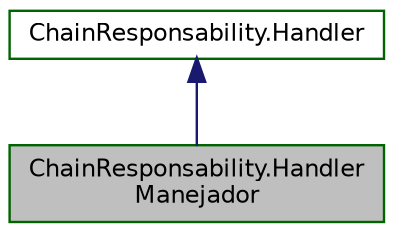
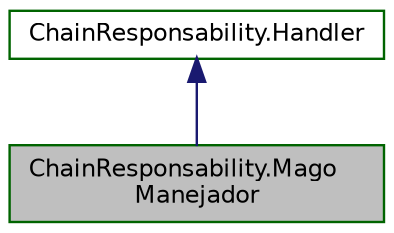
(197, 184) -> (197, 184)
